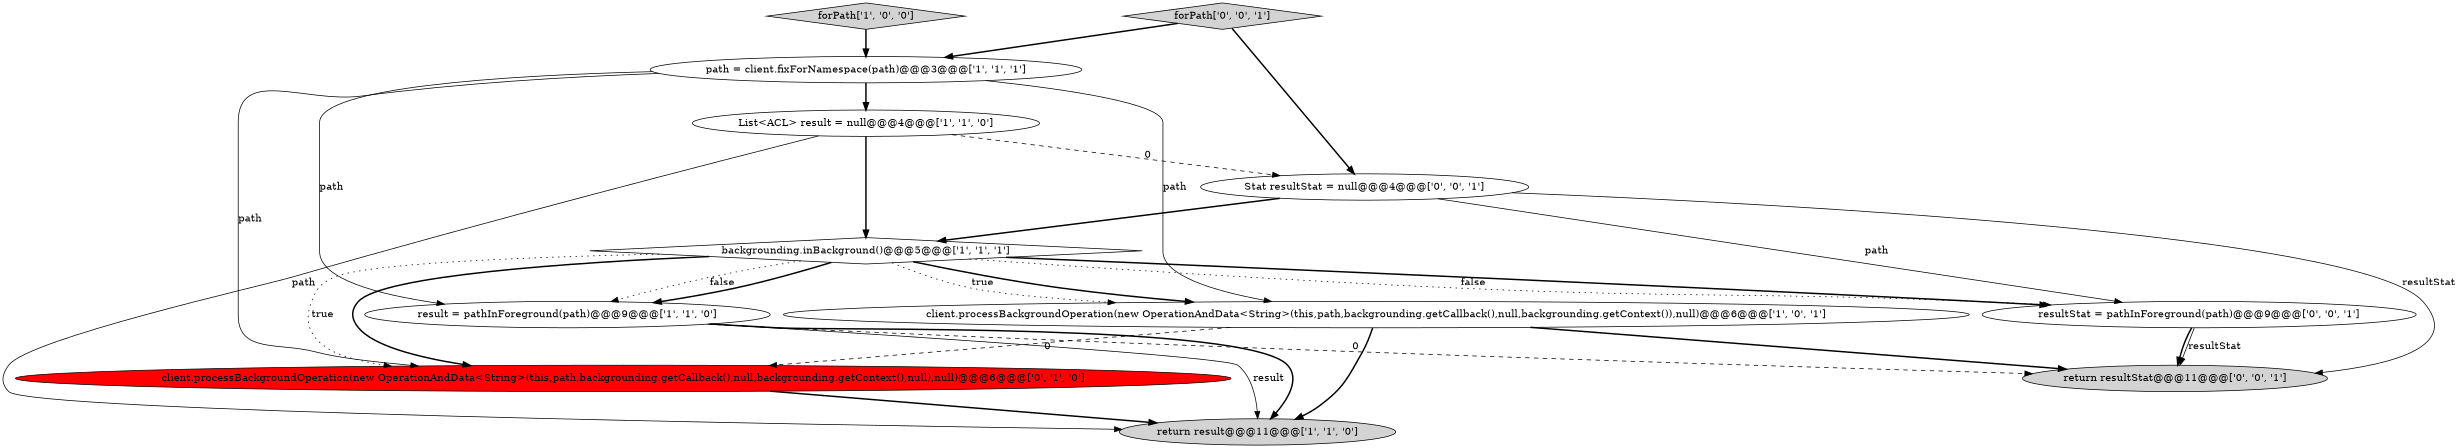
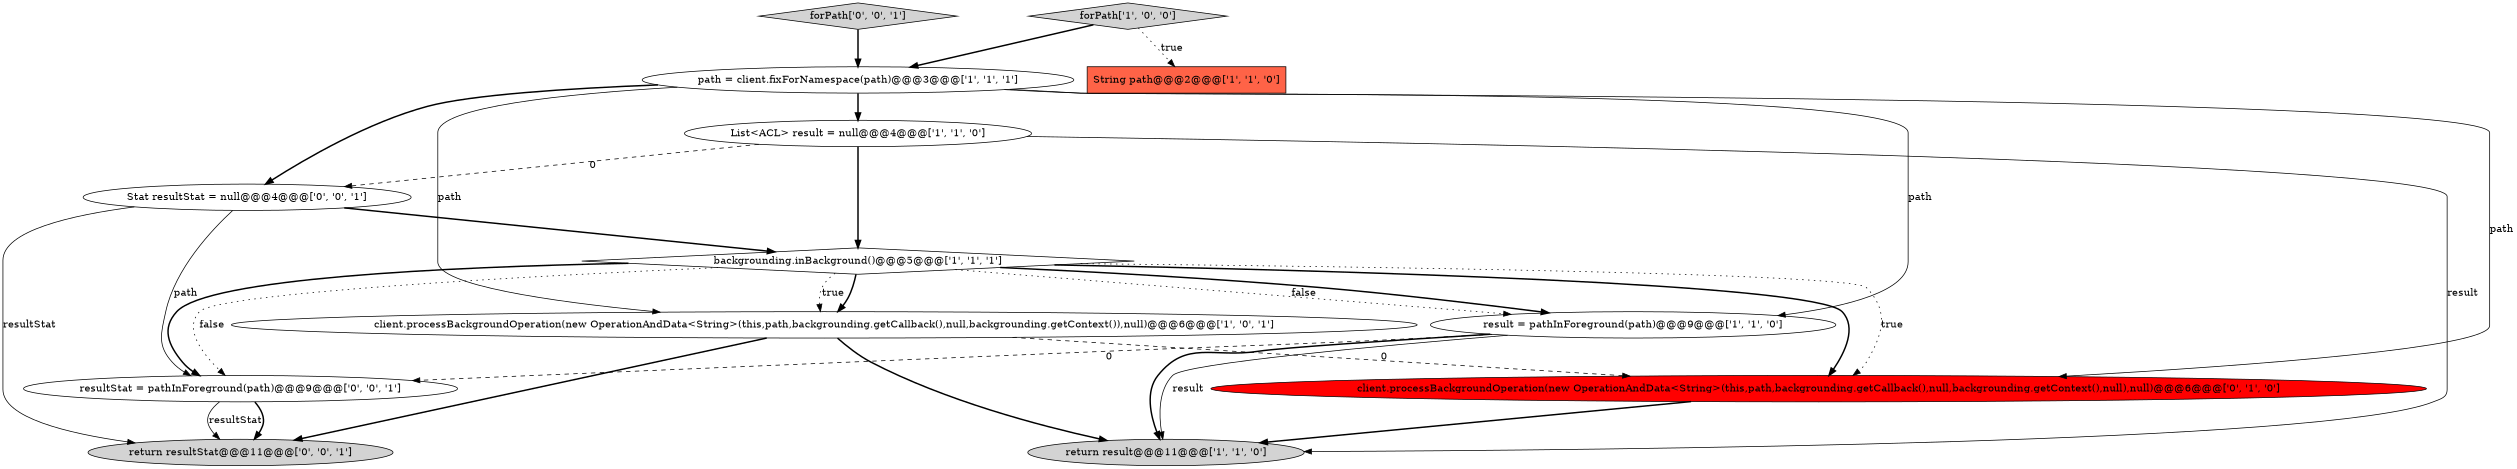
none -> (1187, 80)
(1291, 98) -> (456, 101)
(304, 283) -> (2463, 293)
(1333, 351) -> (956, 358)
